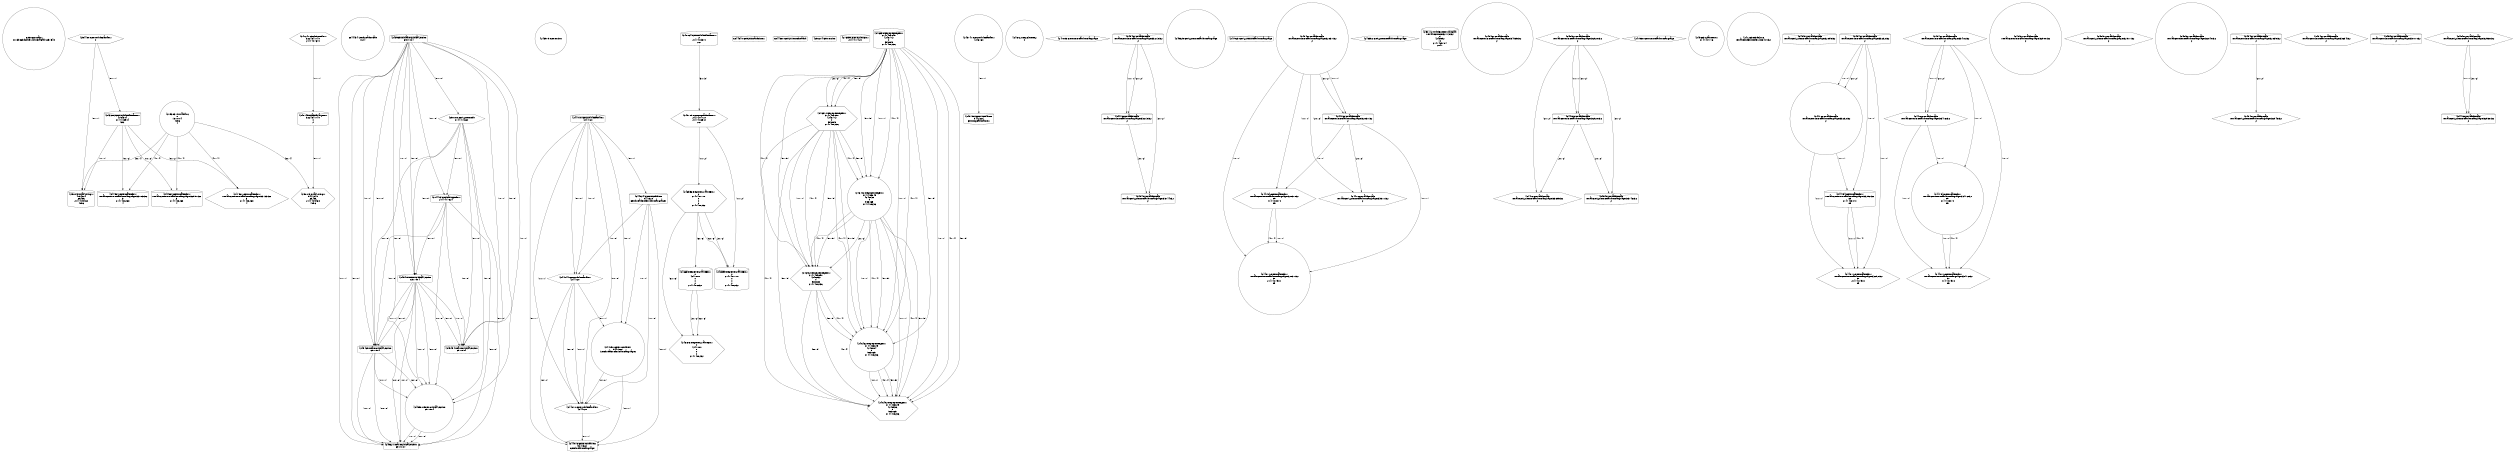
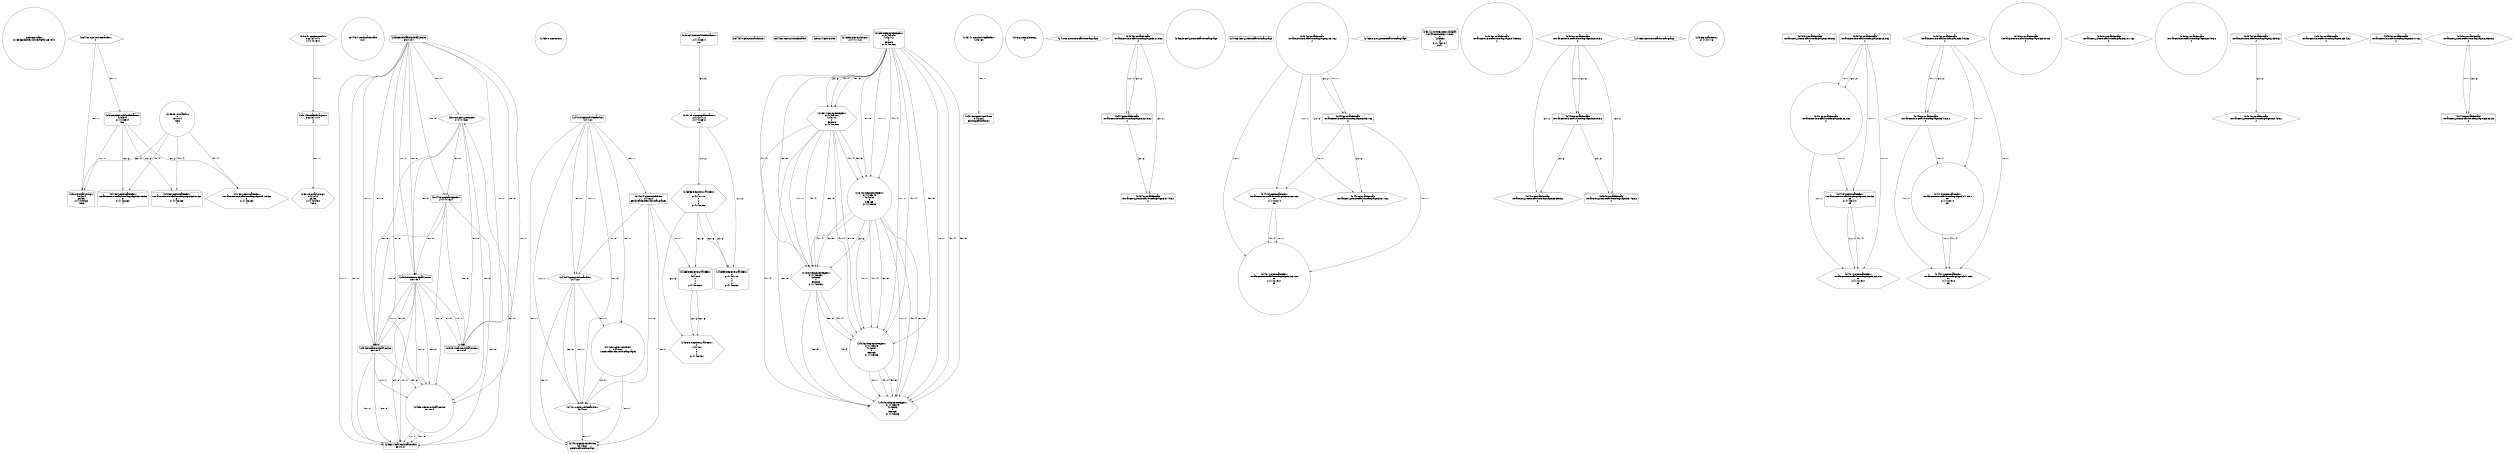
(1754, 39) -> none
(259, 143) -> none
(636, 263) -> (670, 235)
(497, 306) -> (508, 312)
